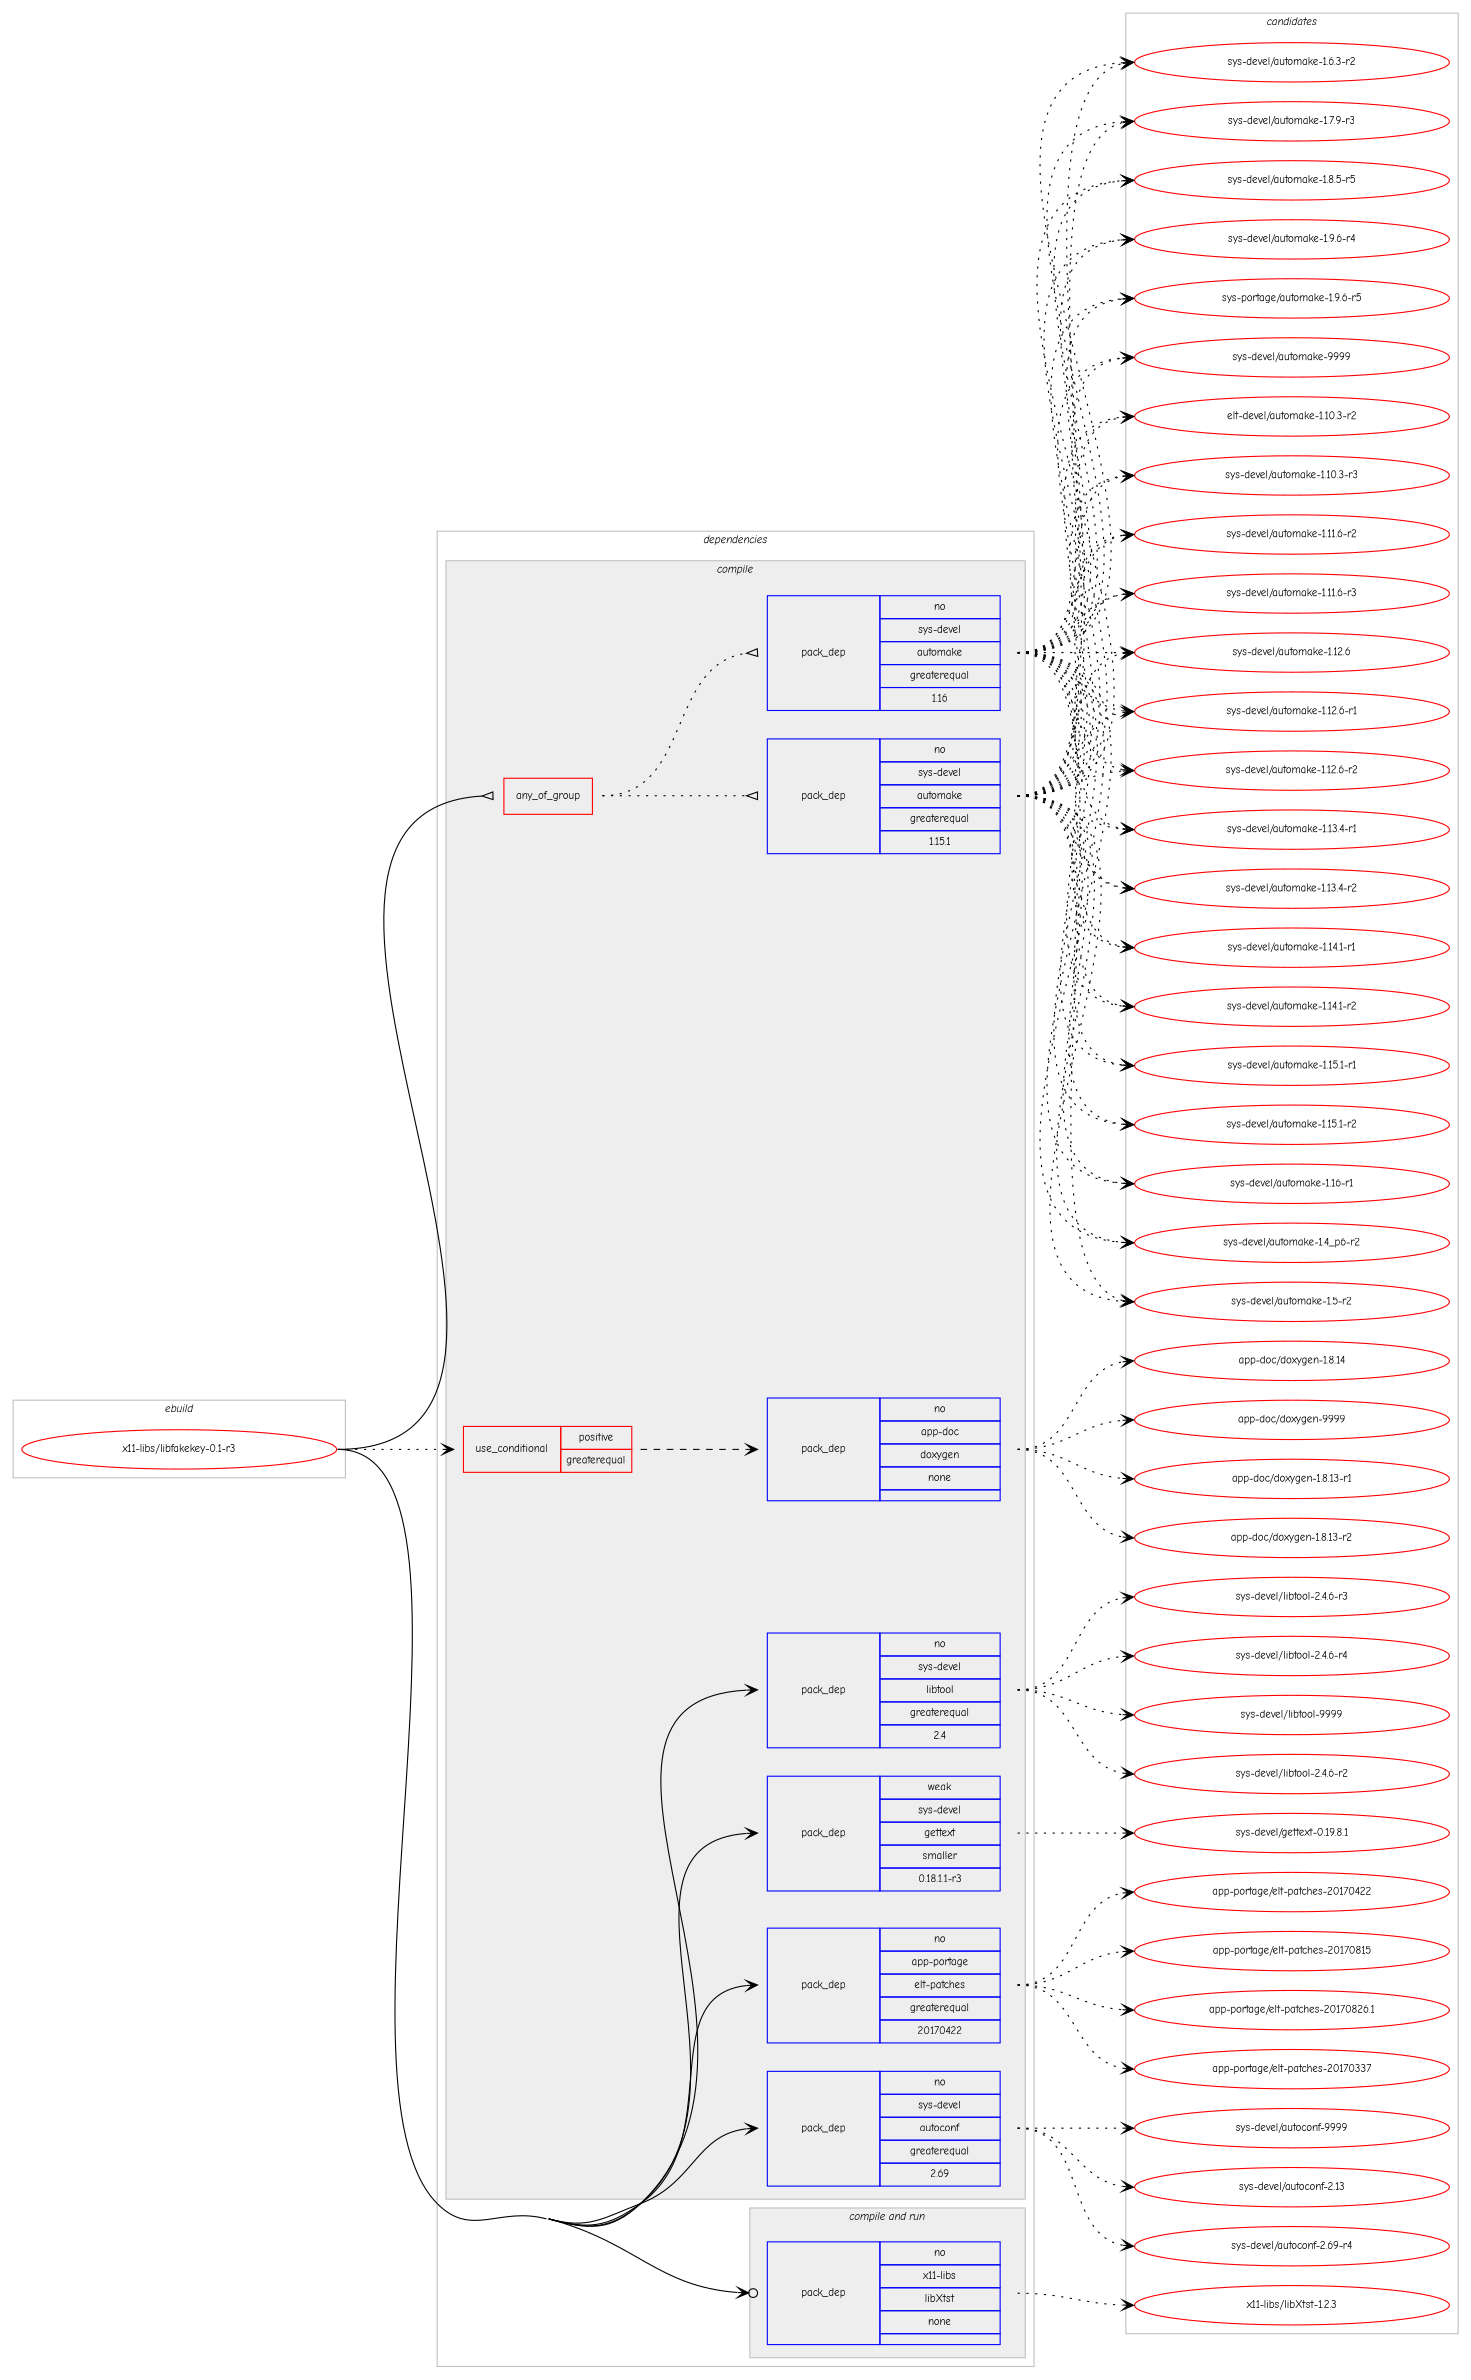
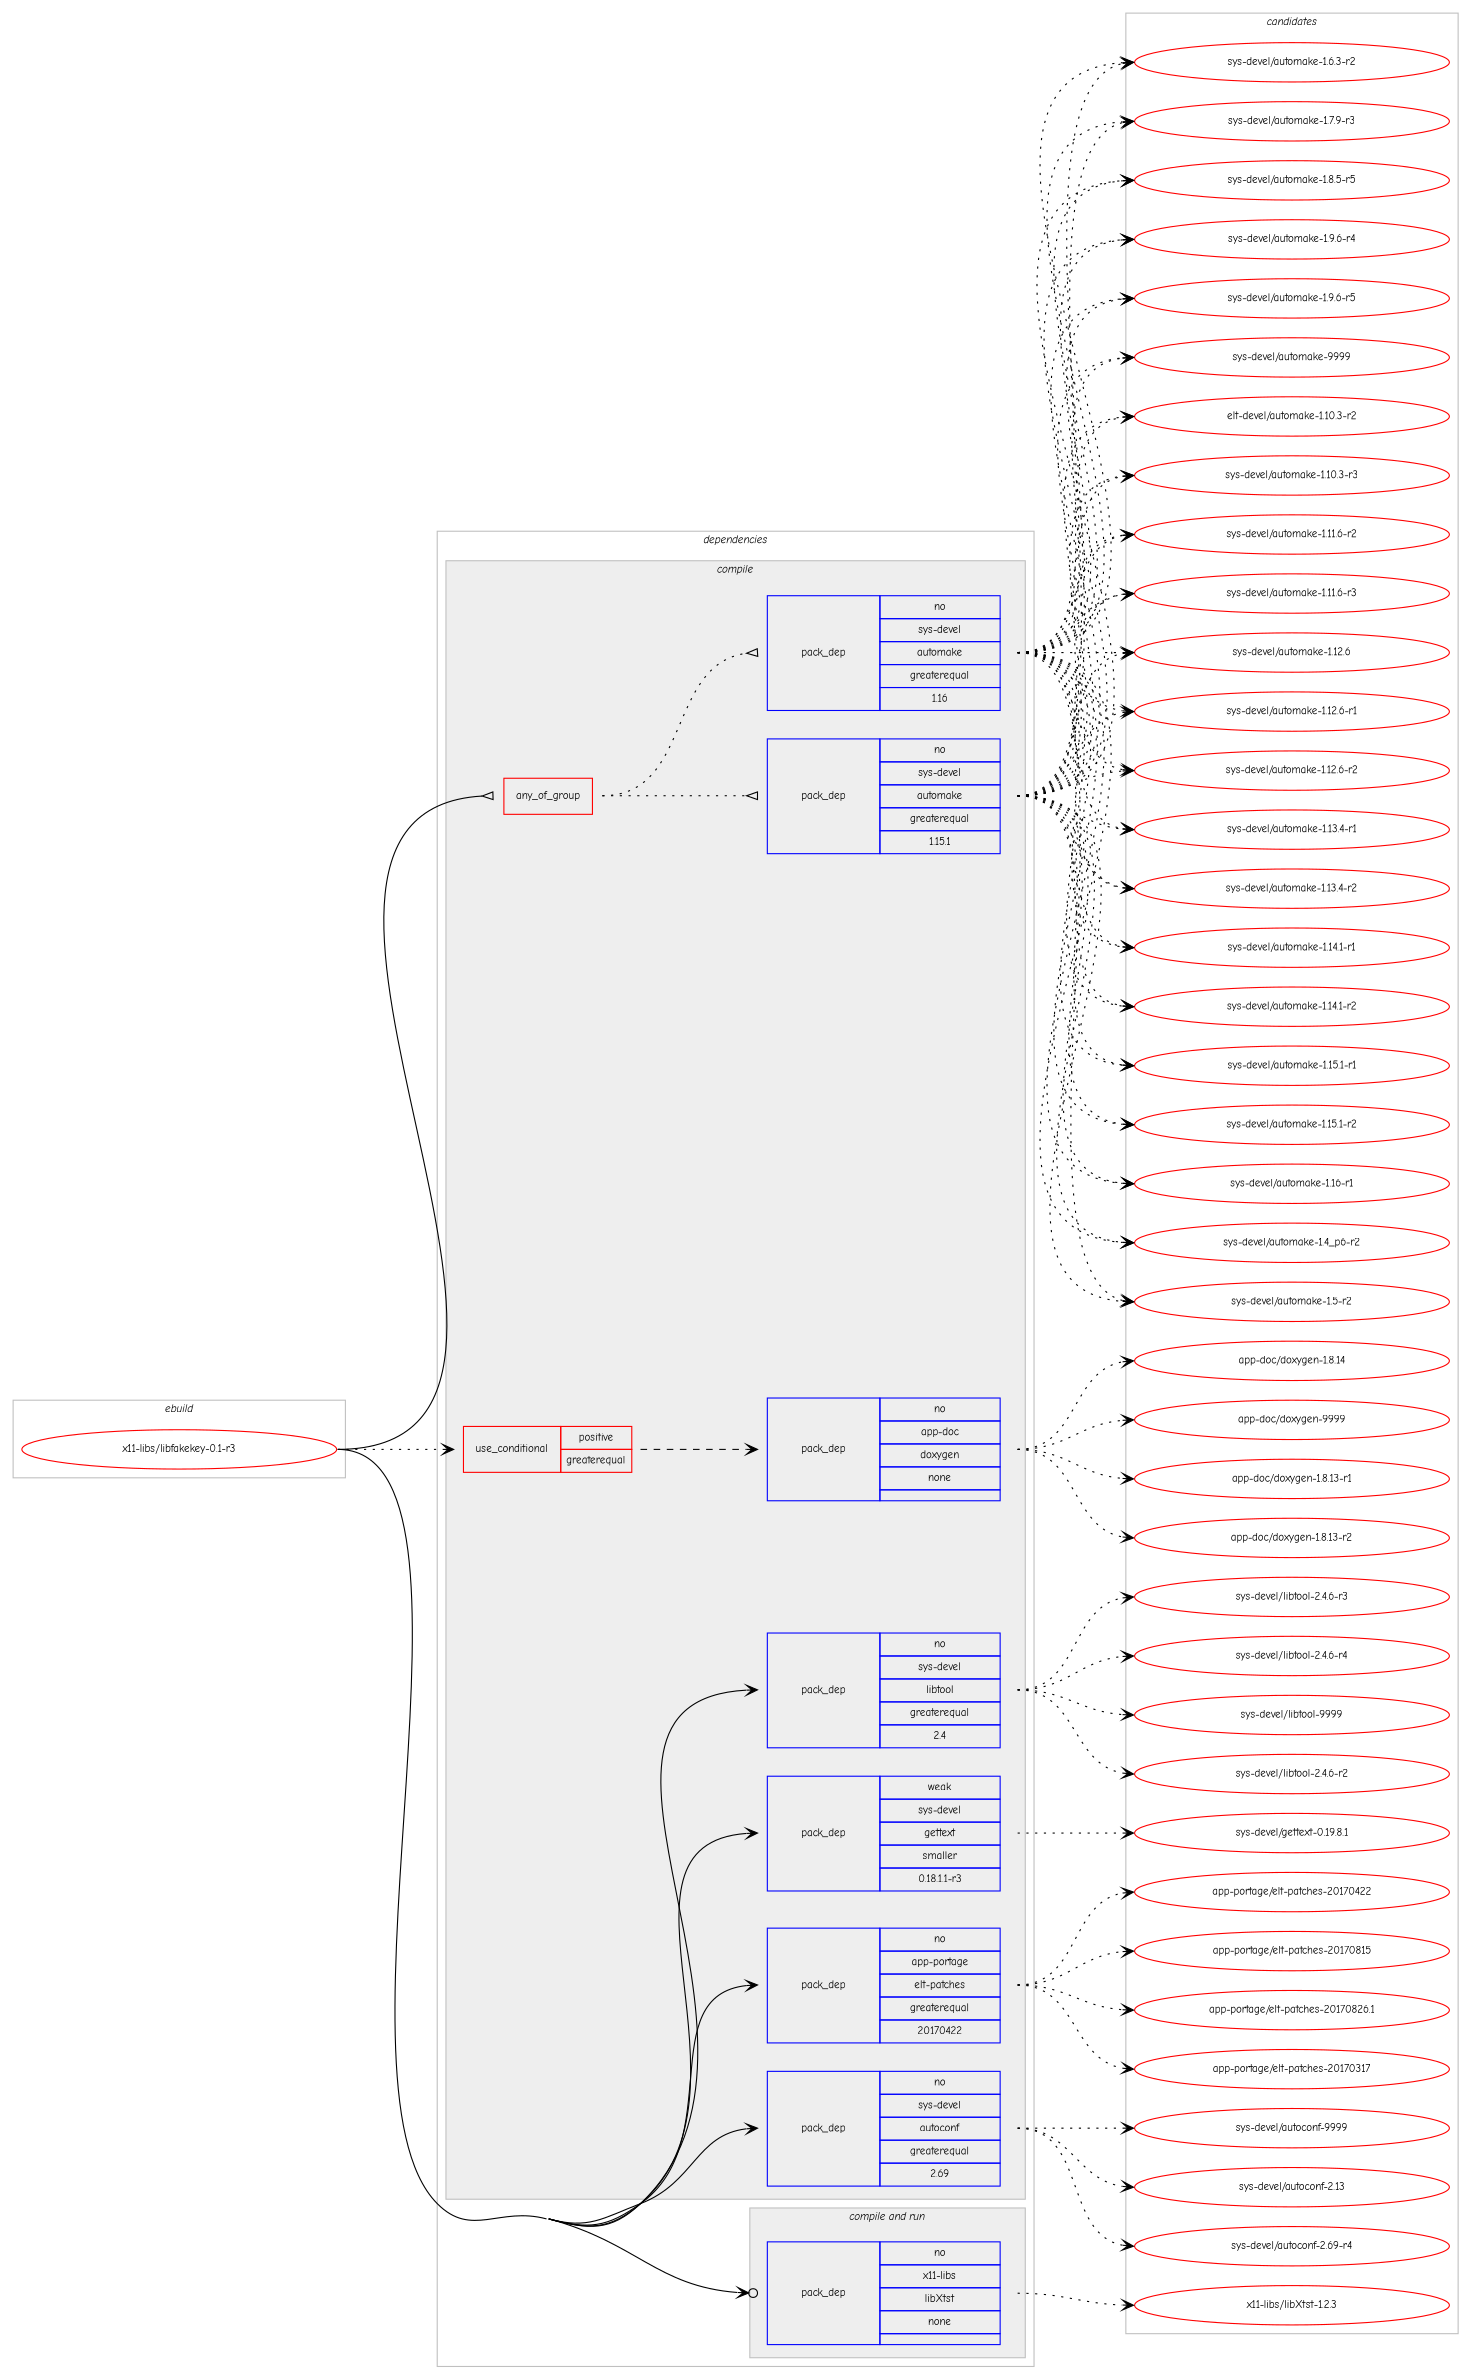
(1292, 298) -> (1292, 298)
(1292, 2069) -> (1292, 2069)
